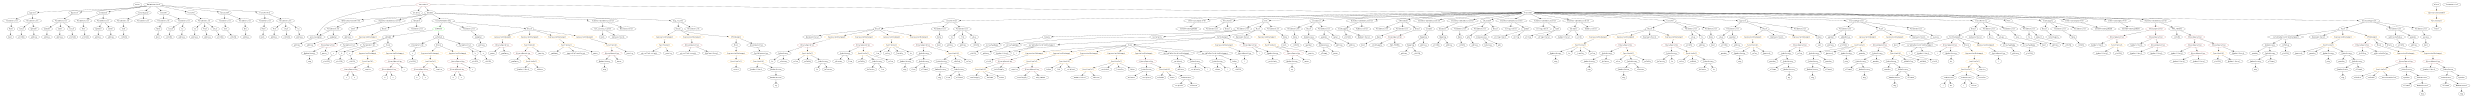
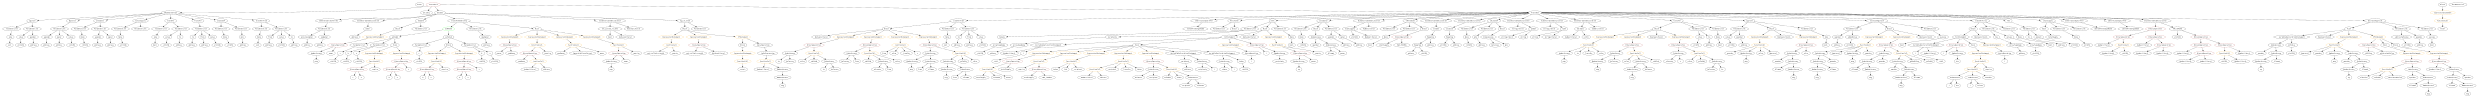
(364, 11) -> (305, 12)
